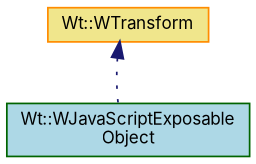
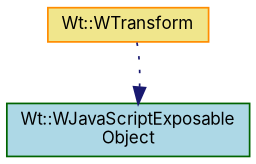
(117, 81) -> (139, 64)
